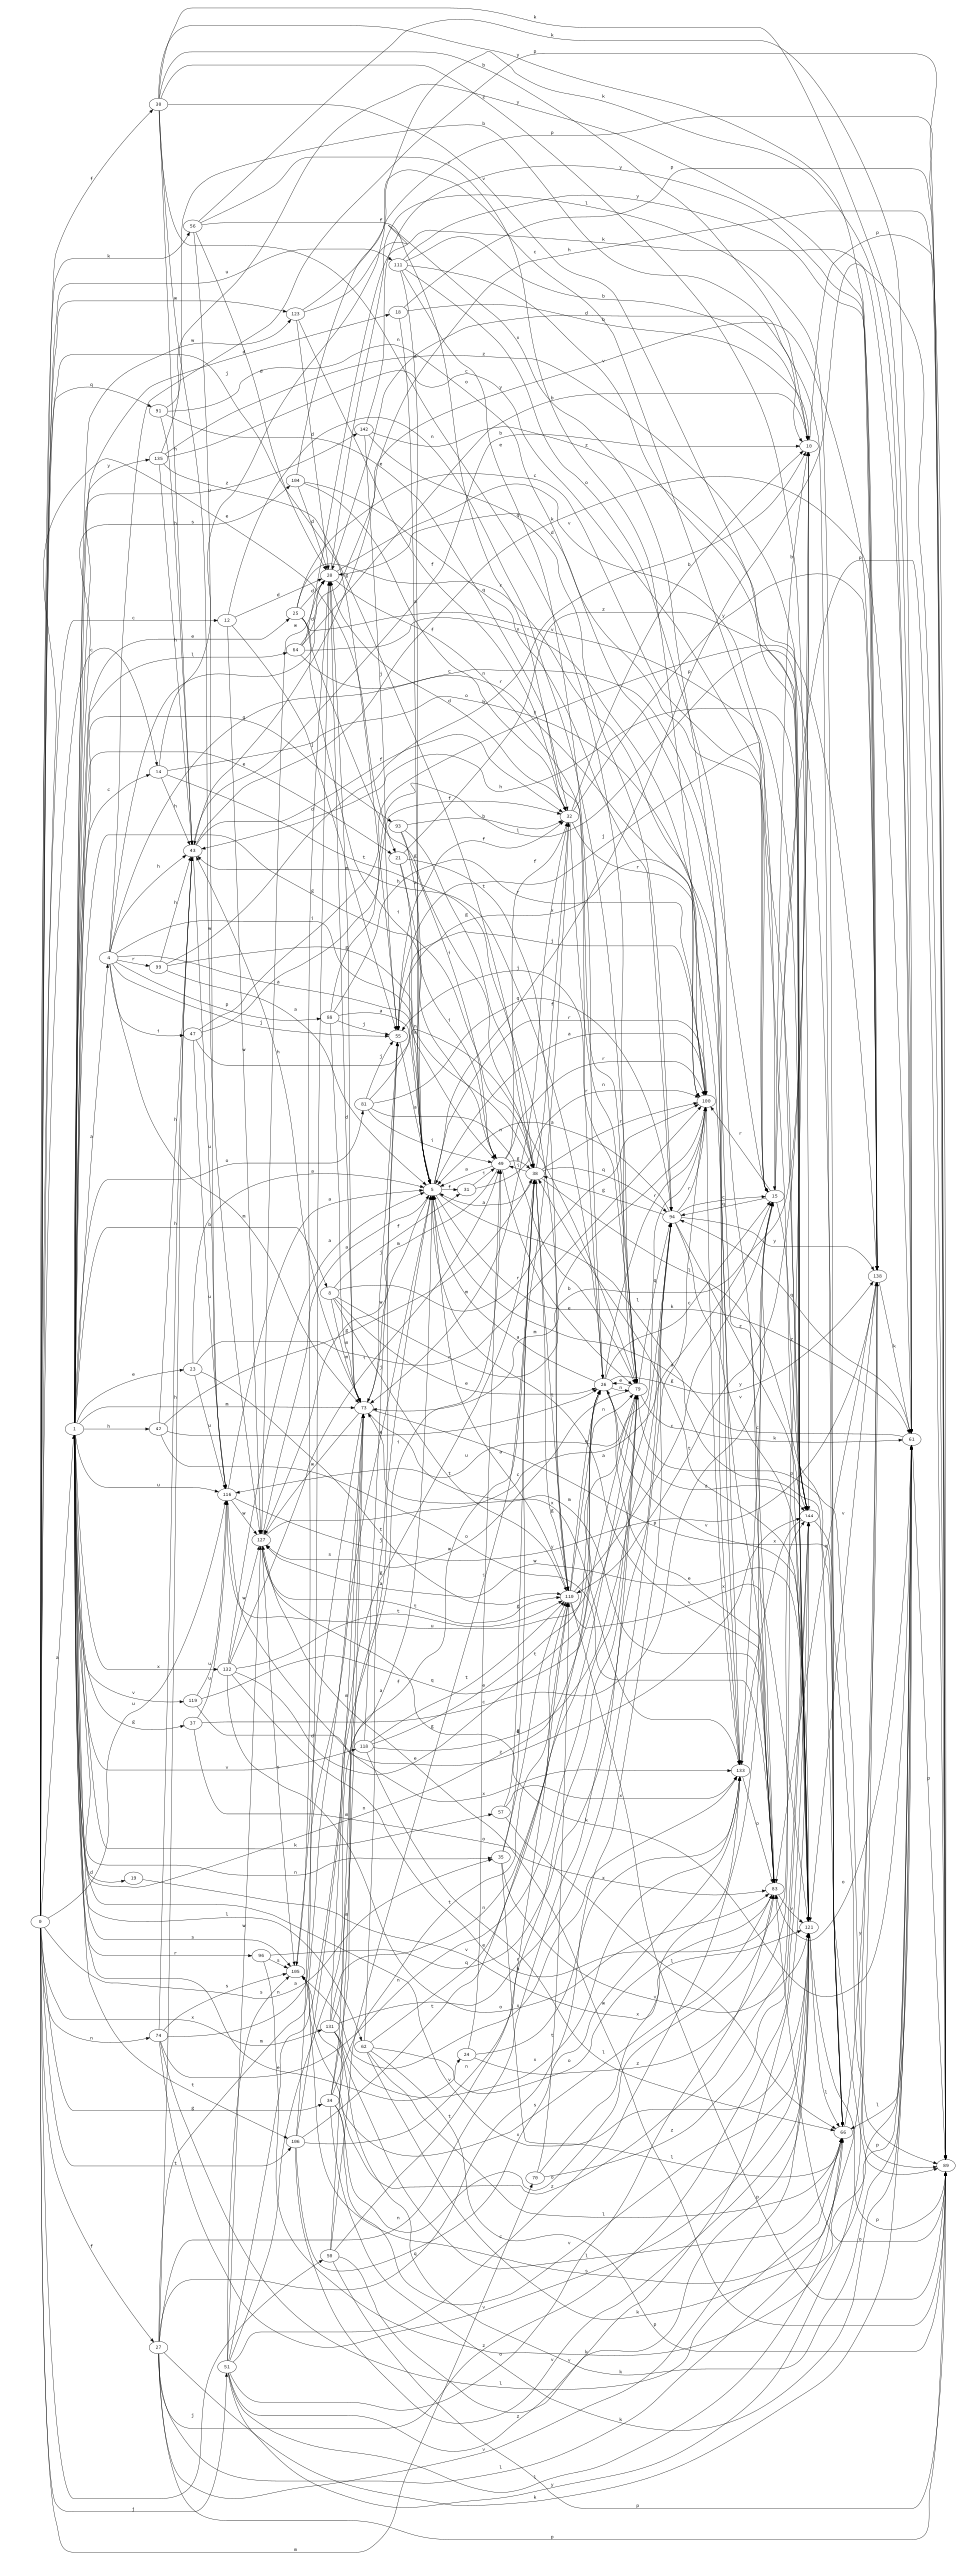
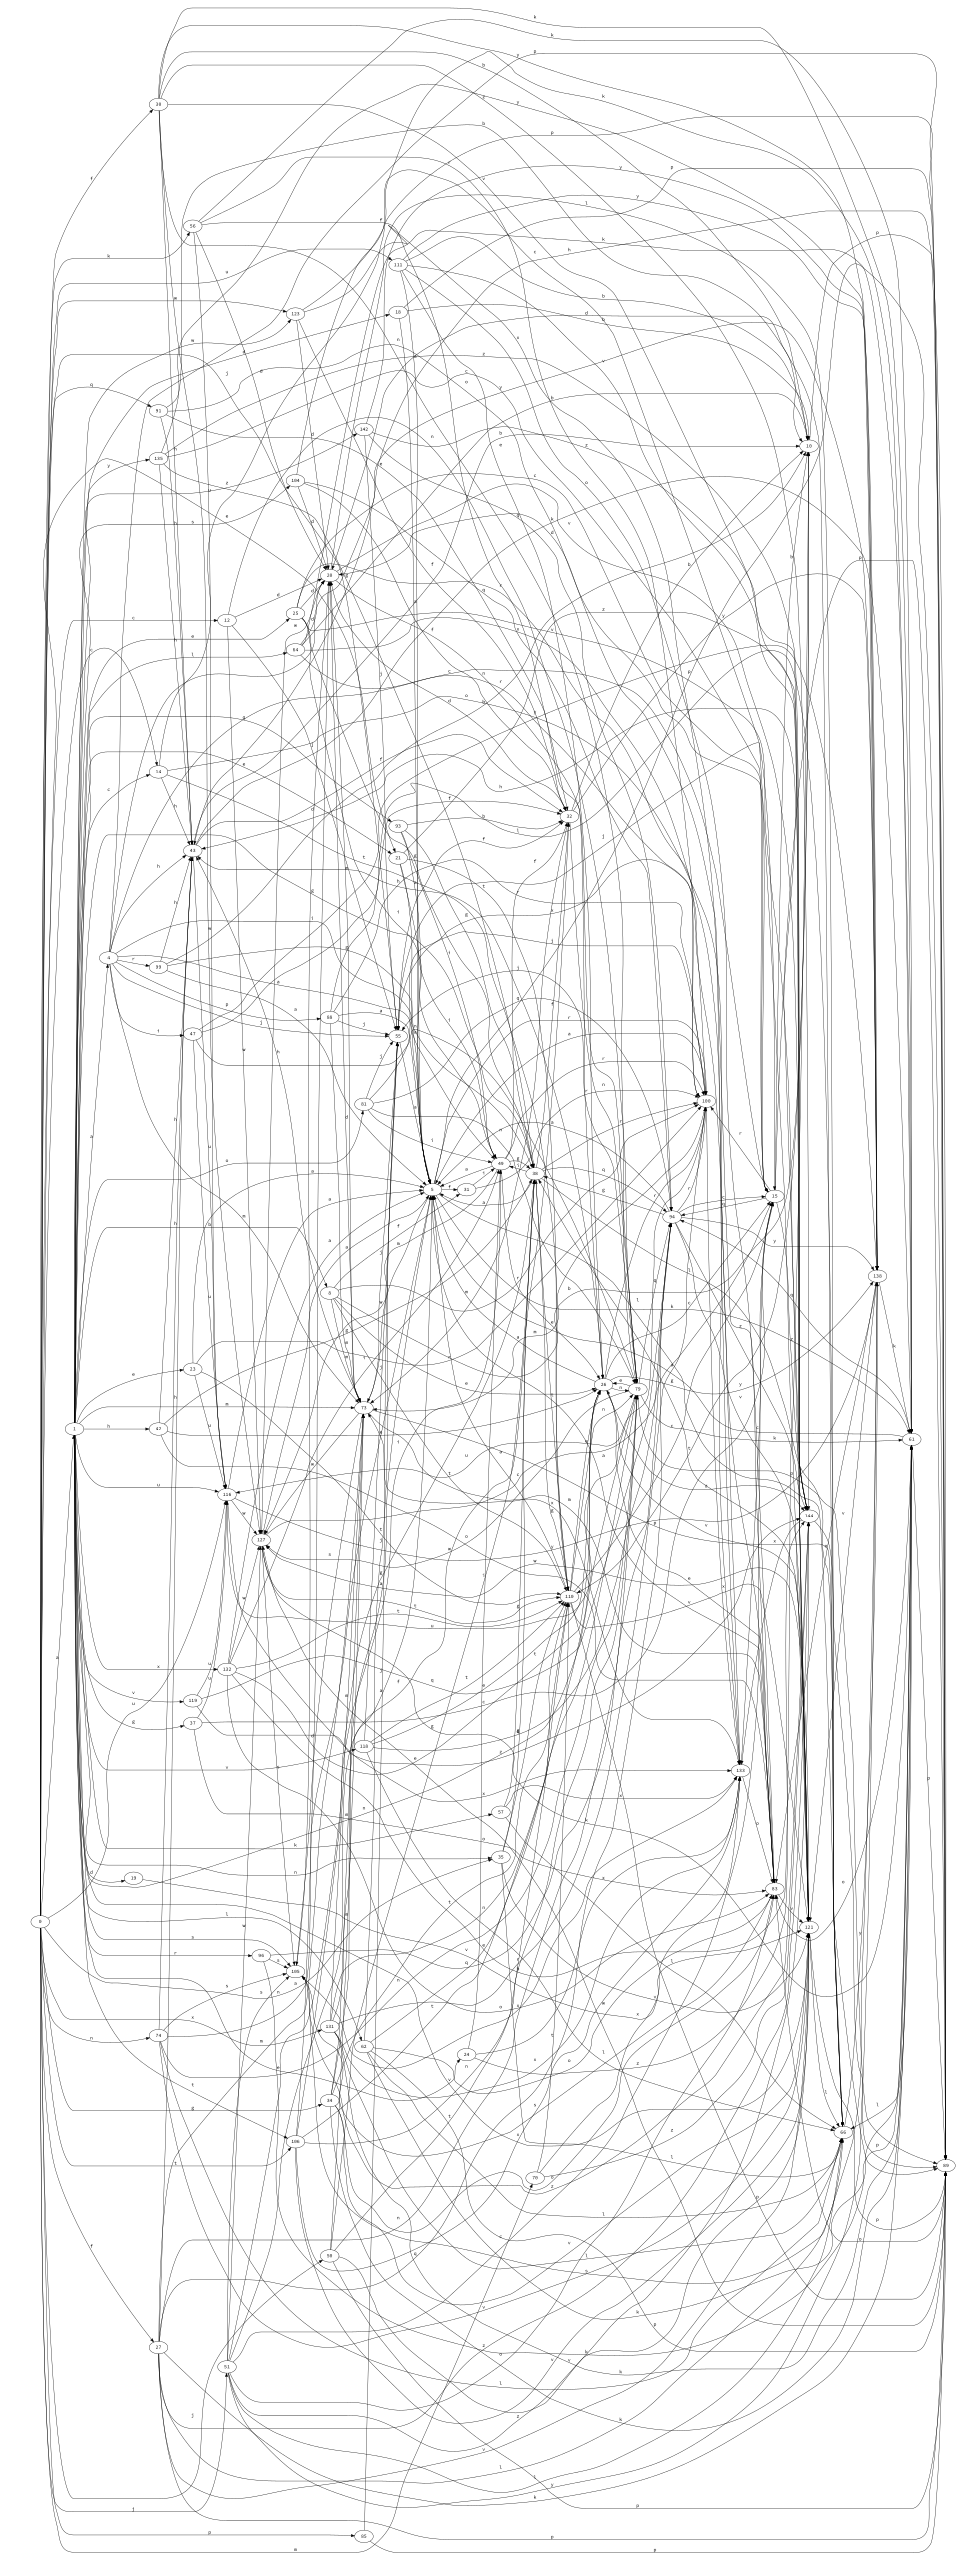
(684, 890) -> none
(548, 1294) -> (514, 1277)
none -> (364, 2536)
